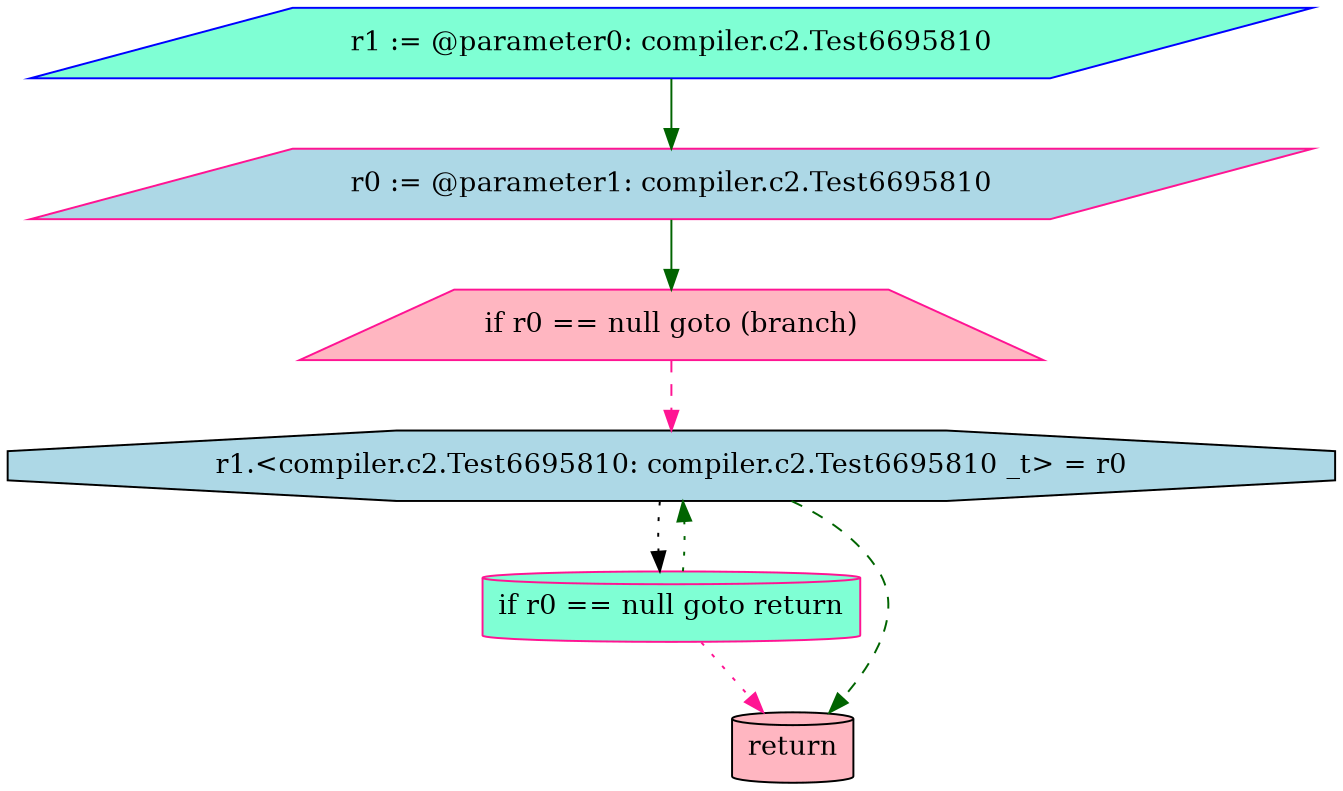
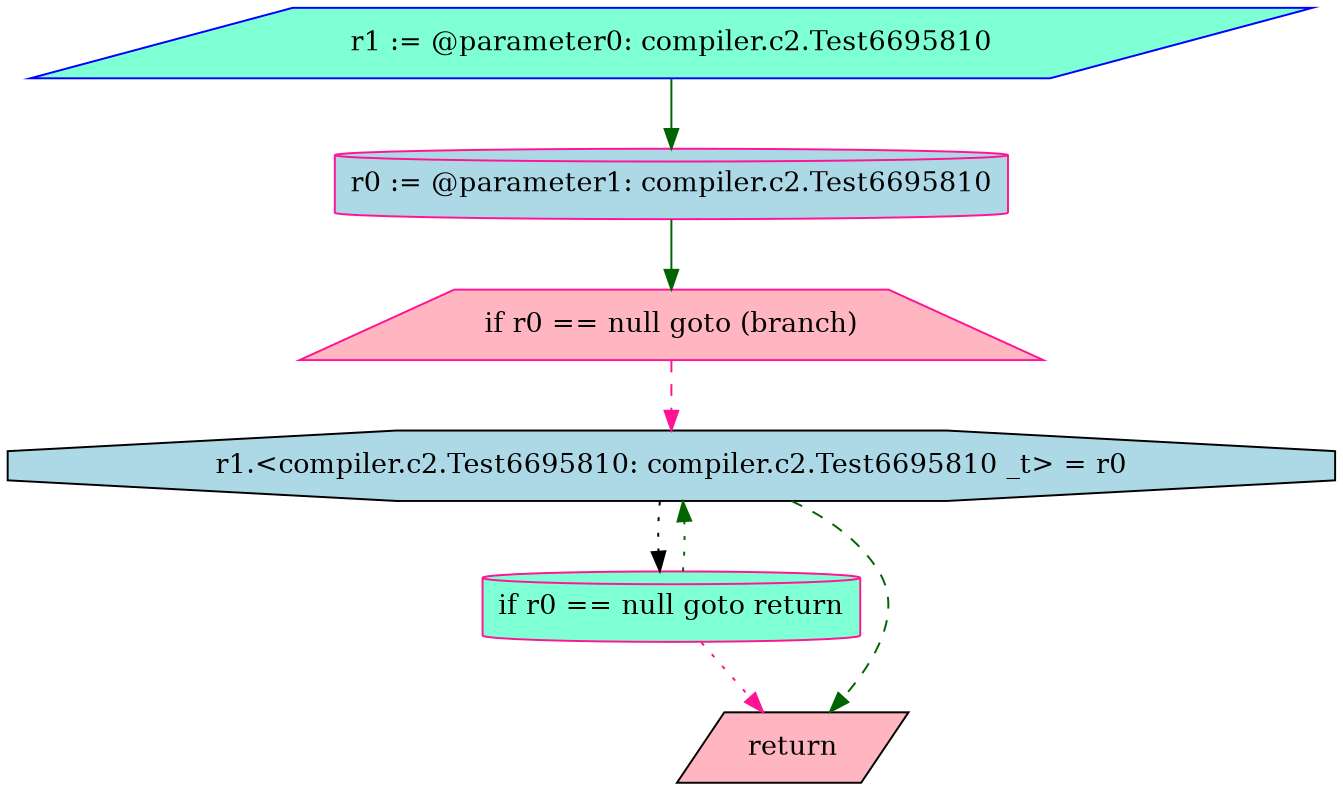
(671, 184) -> (671, 184)
(793, 748) -> (793, 748)
